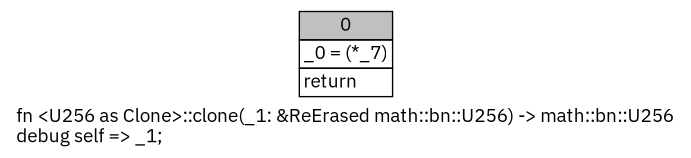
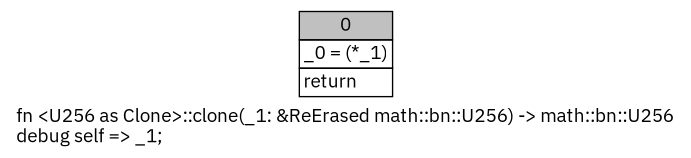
(346, 53) -> (346, 53)
